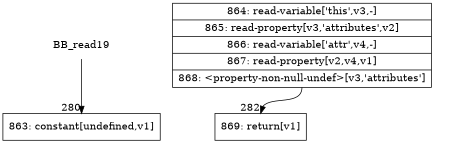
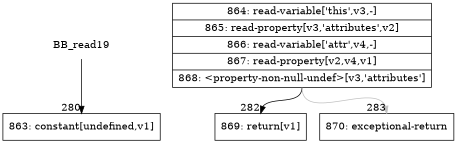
none -> (387, 127)
